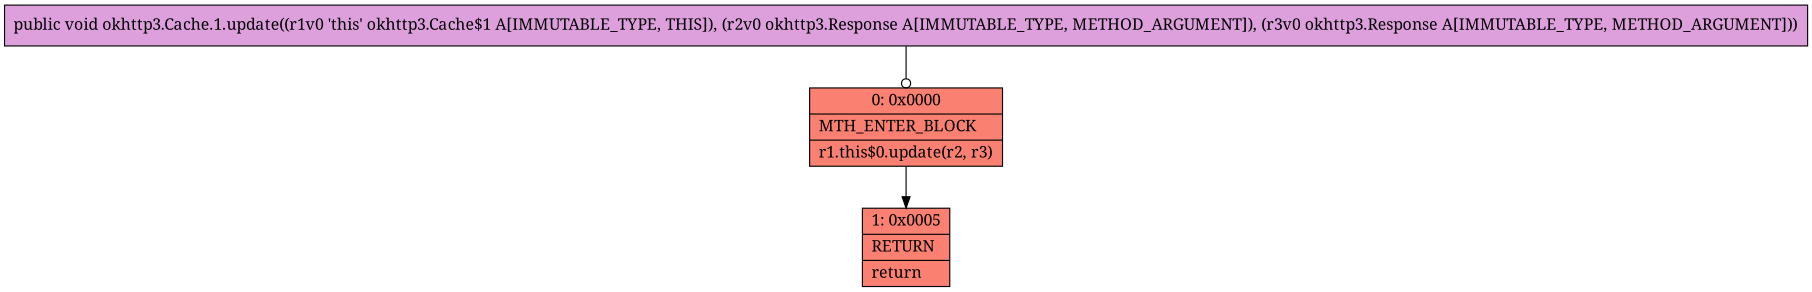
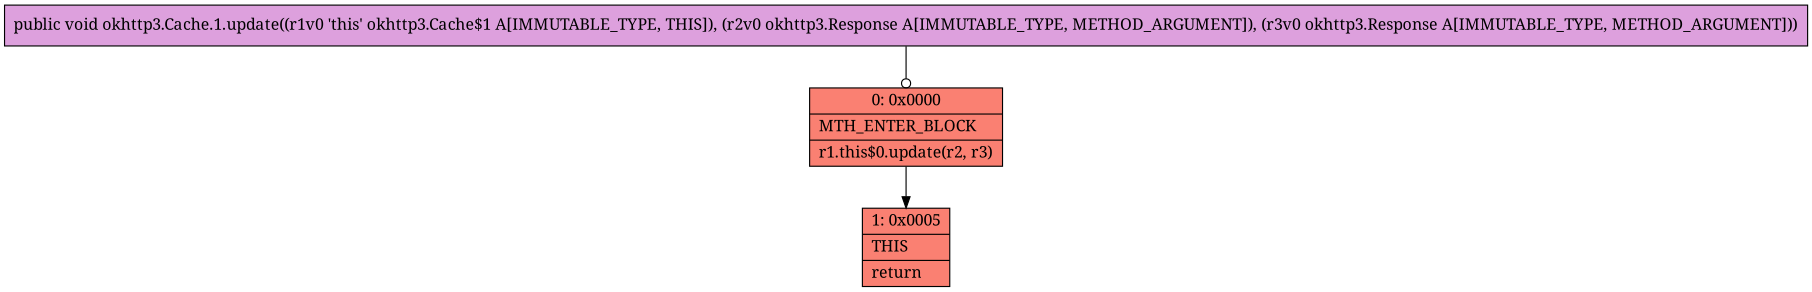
(903, 247) -> (890, 247)
